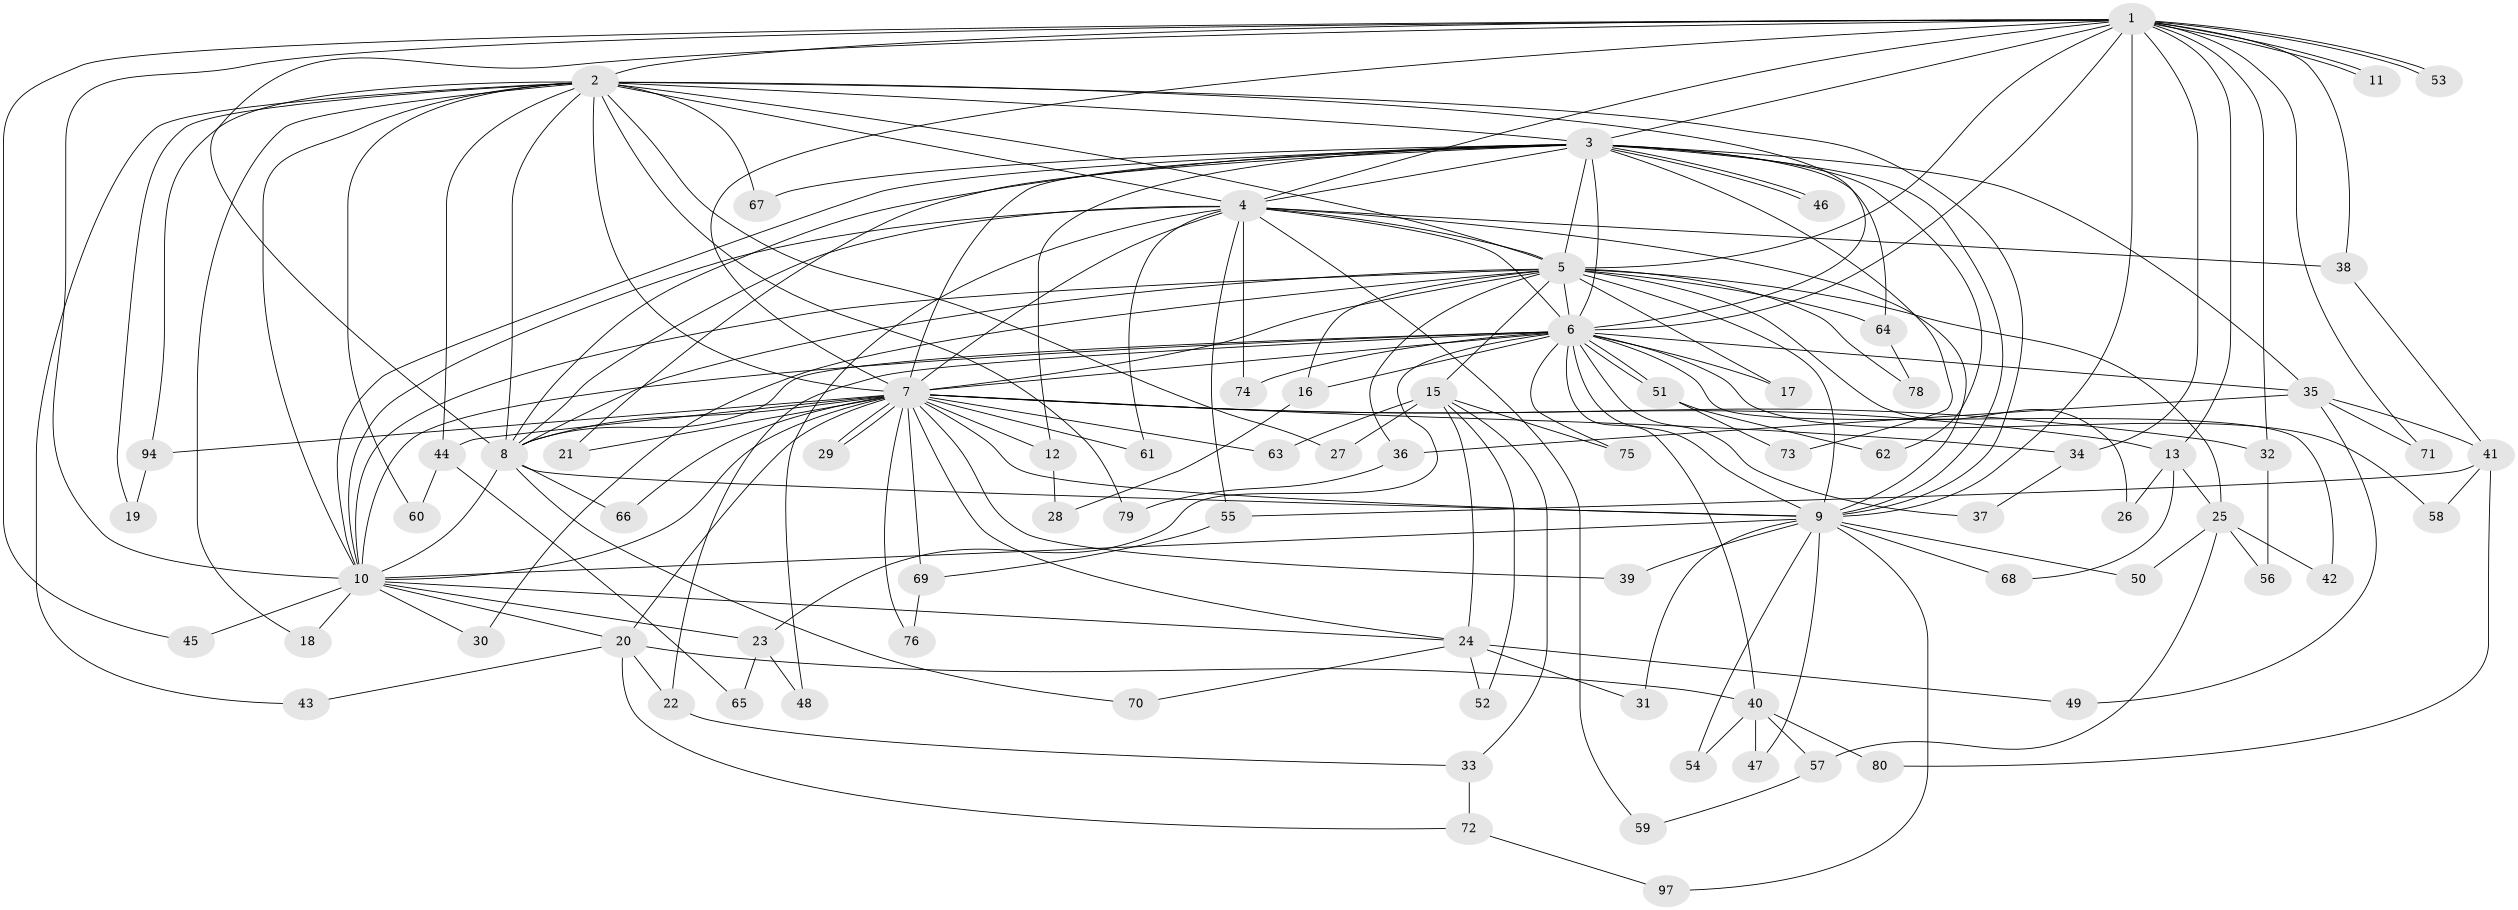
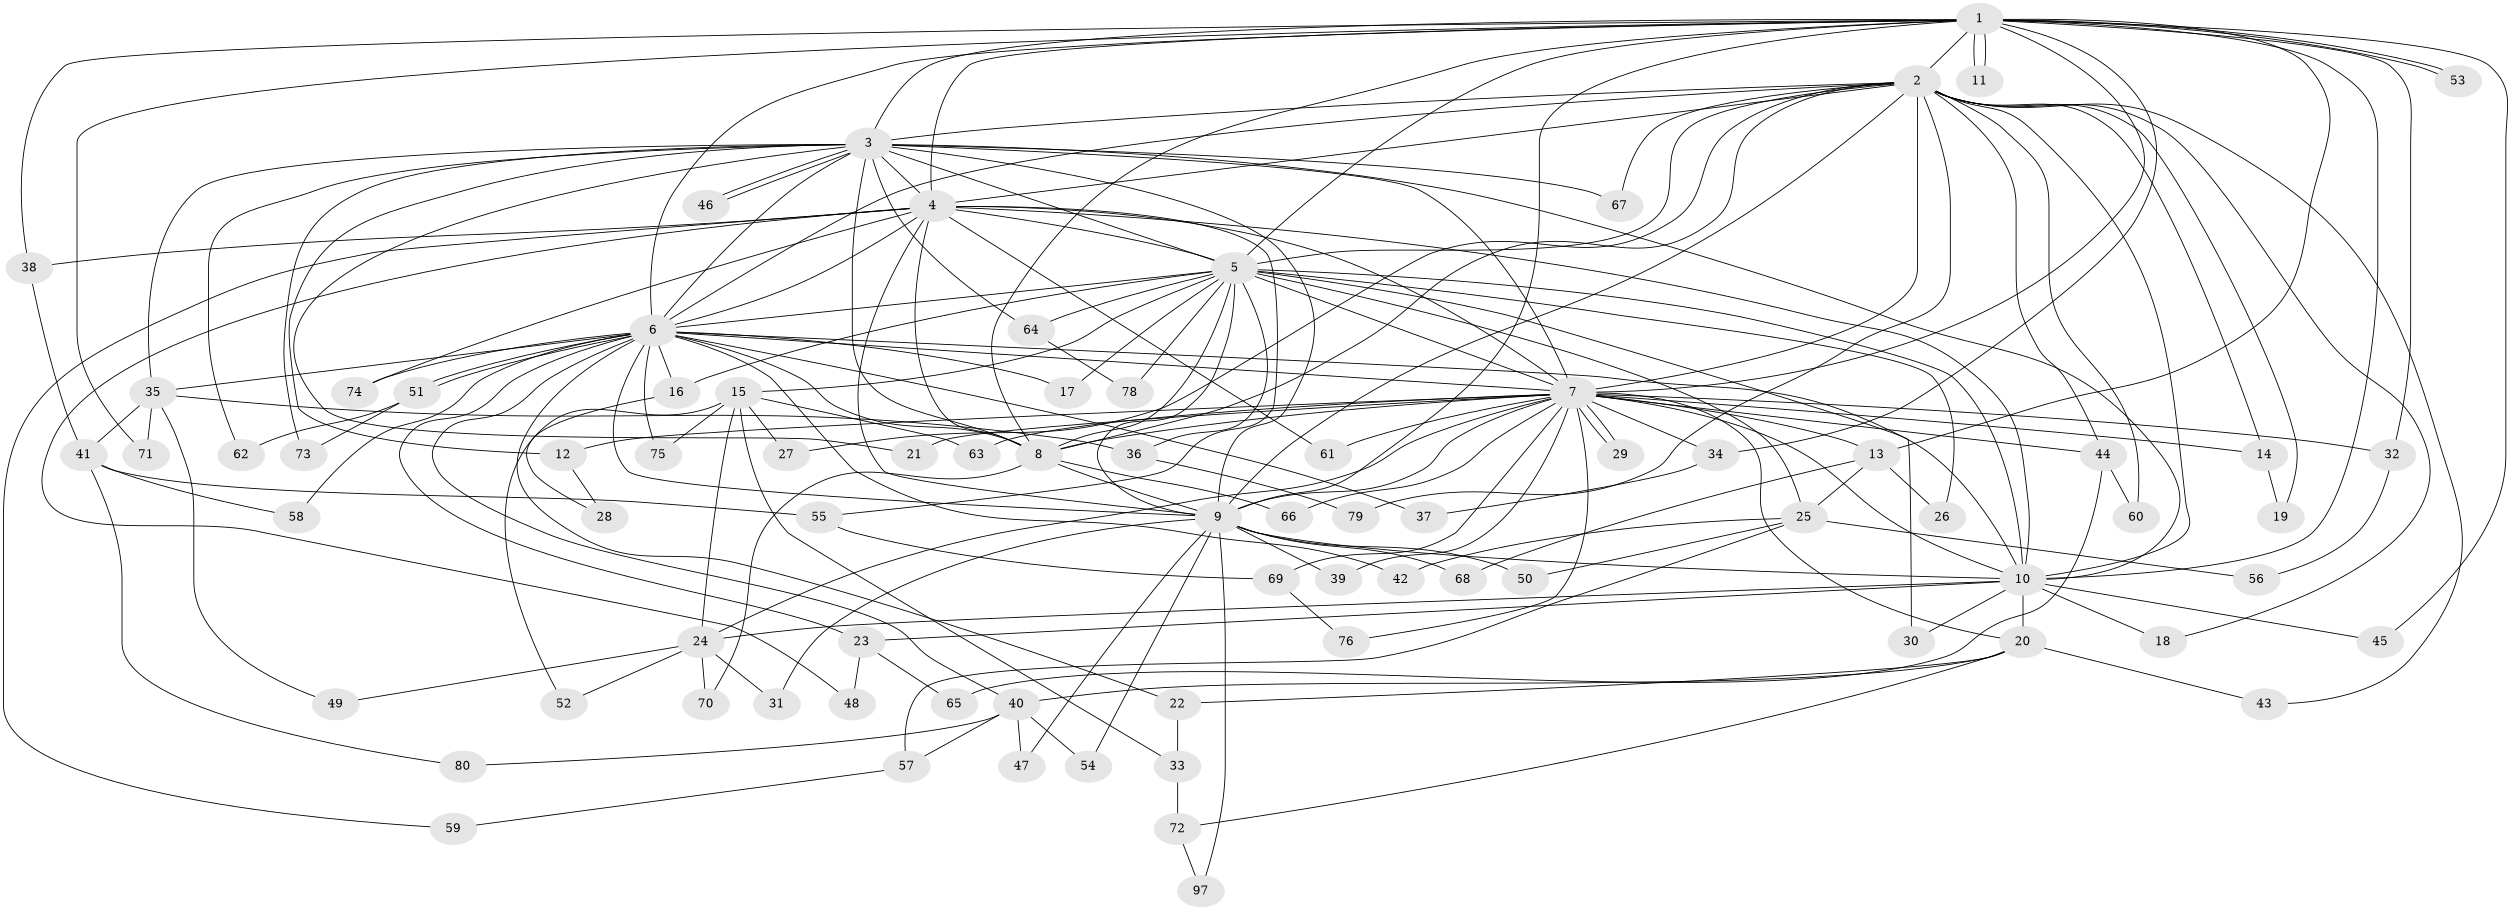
(150, 455) -> (2264, 455)
(449, 532) -> none
